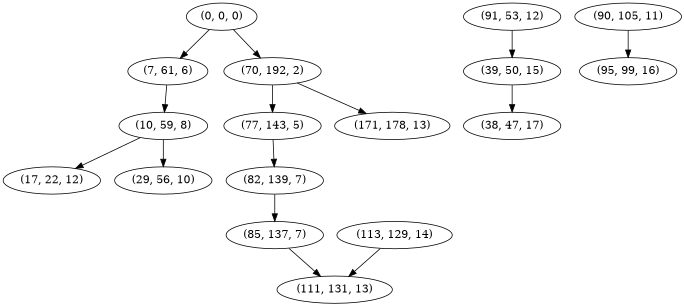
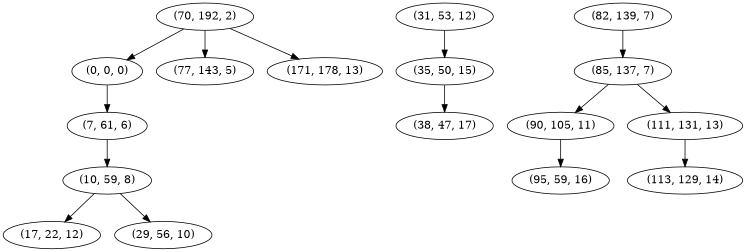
(512, 17) -> (445, 17)
(244, 41) -> (159, 43)
(512, 71) -> (445, 71)
(628, 71) -> (561, 180)
none -> (595, 96)
(273, 149) -> none
(368, 260) -> (685, 149)
